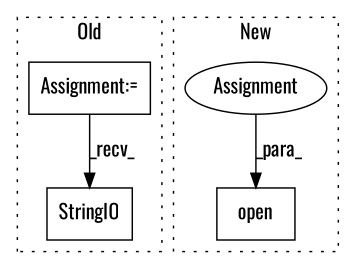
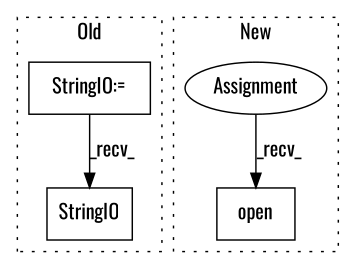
(90, 88) -> (90, 88)
(279, 151) -> (279, 151)
